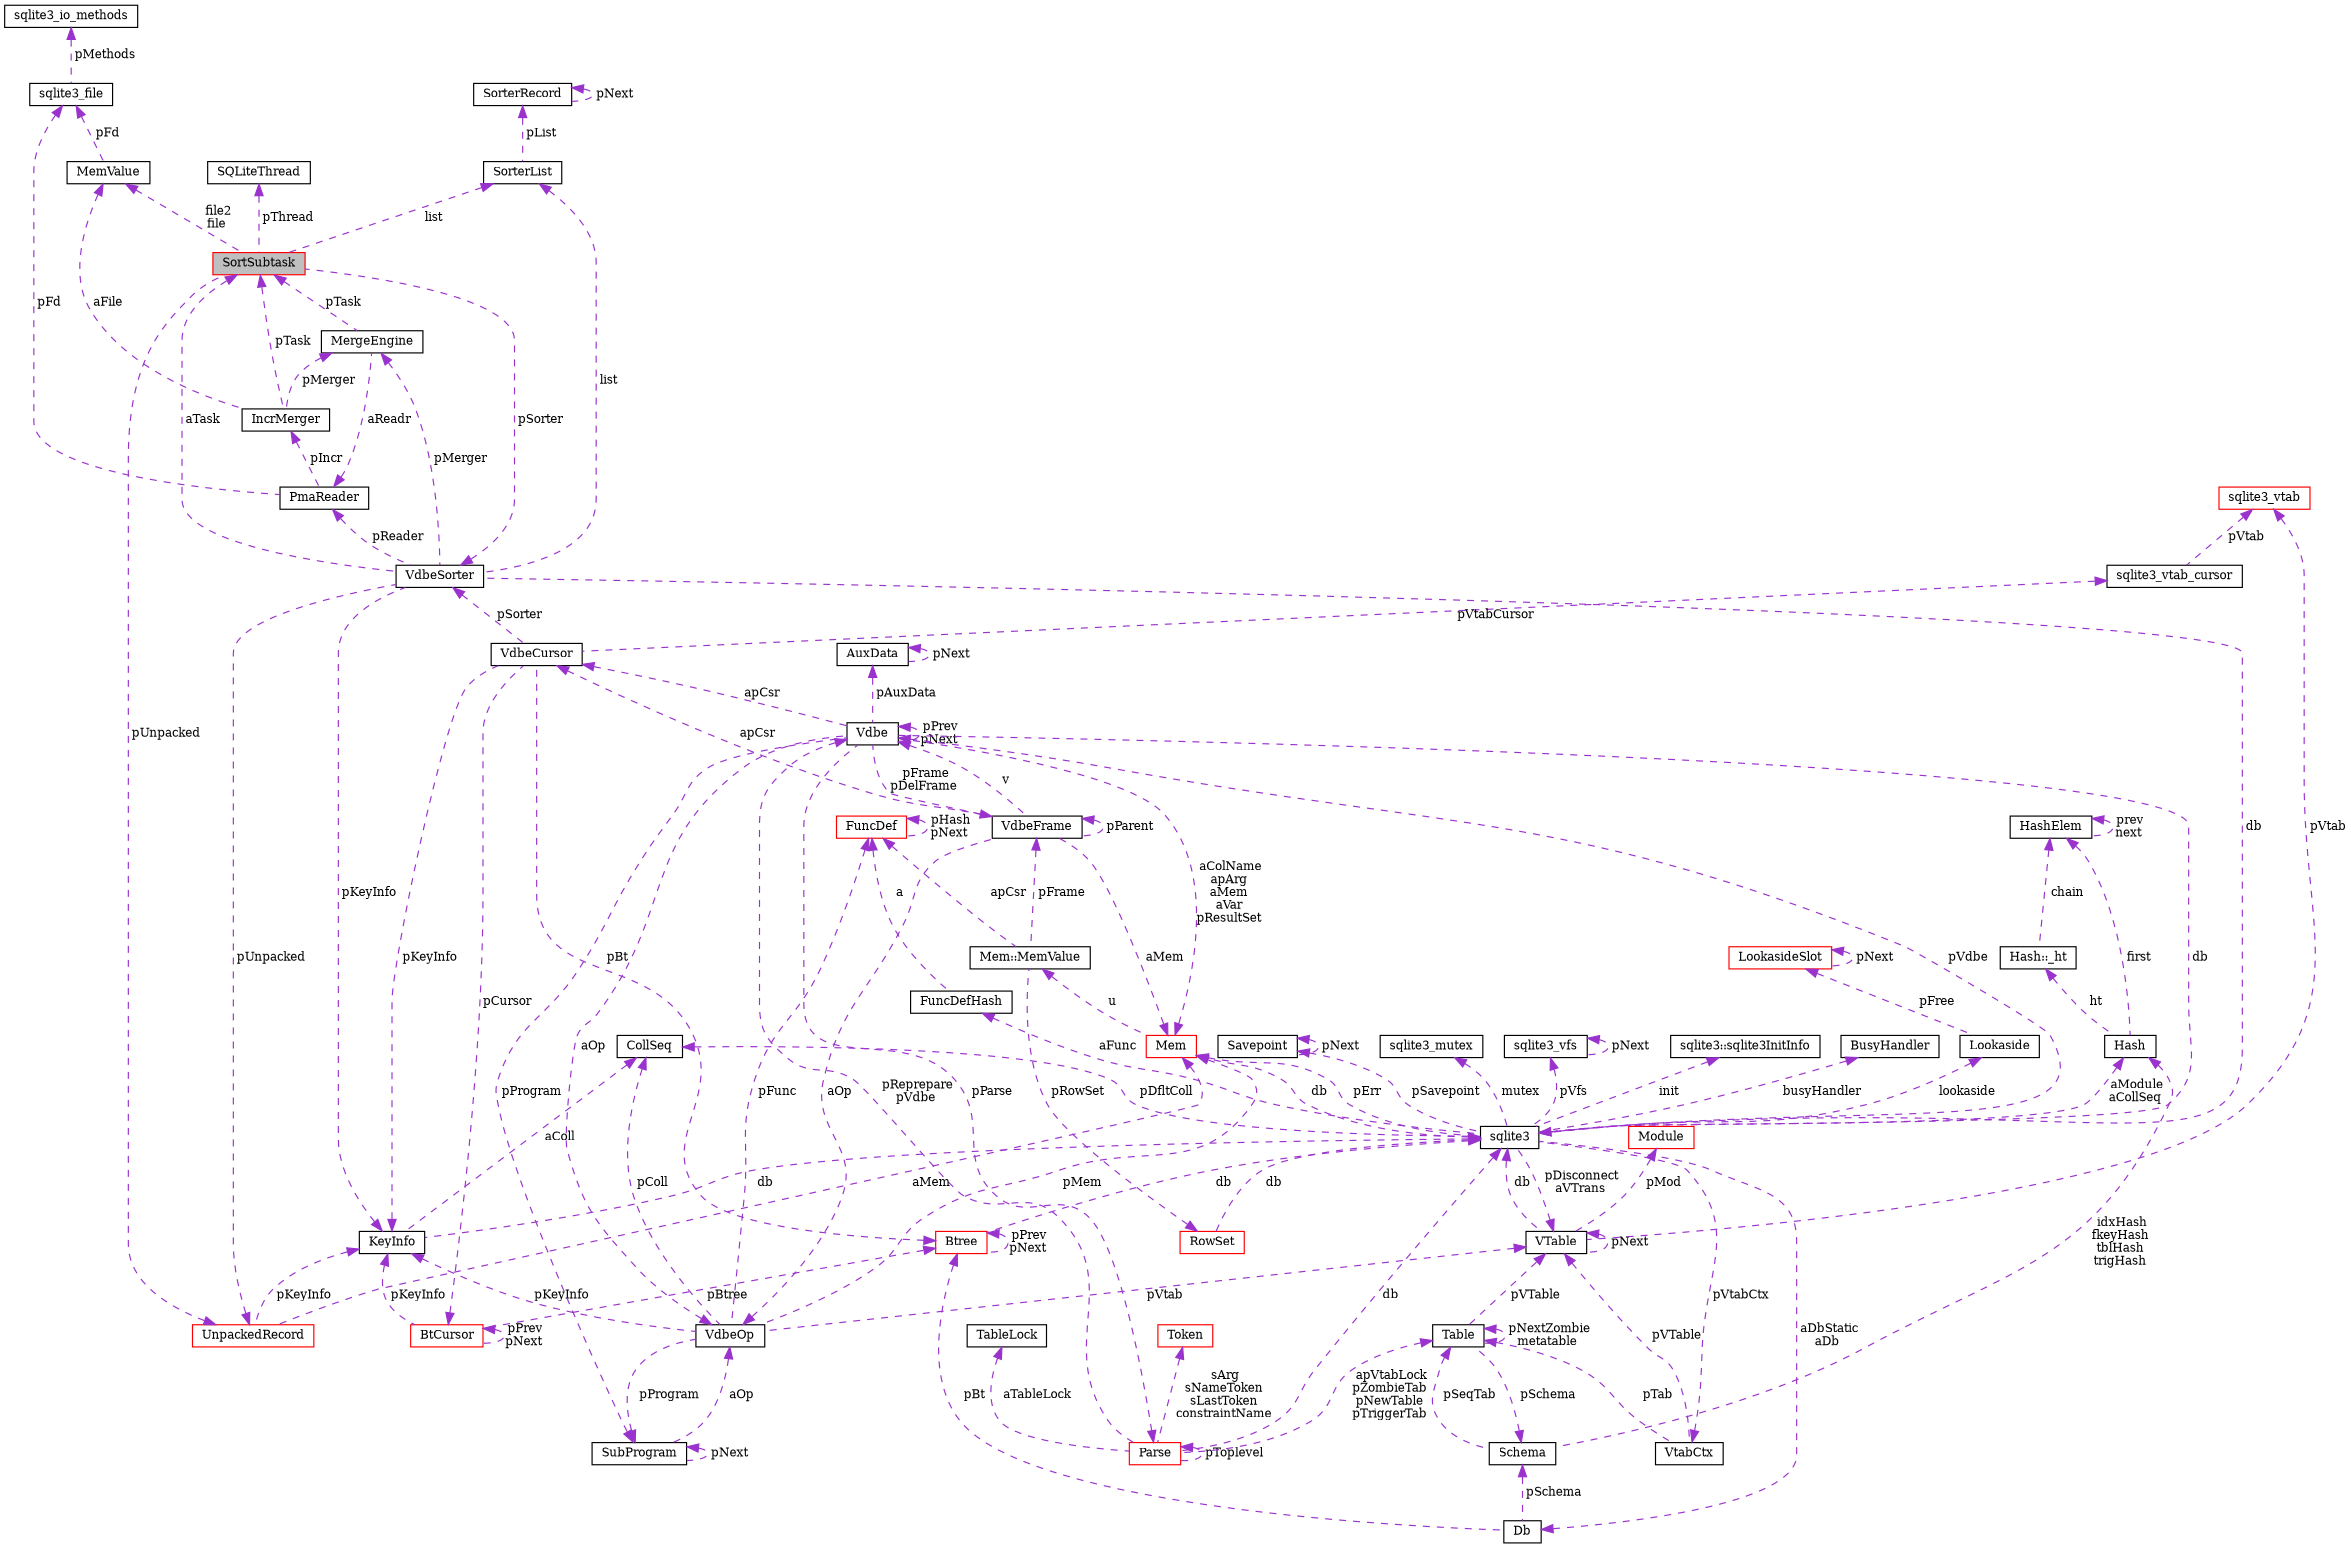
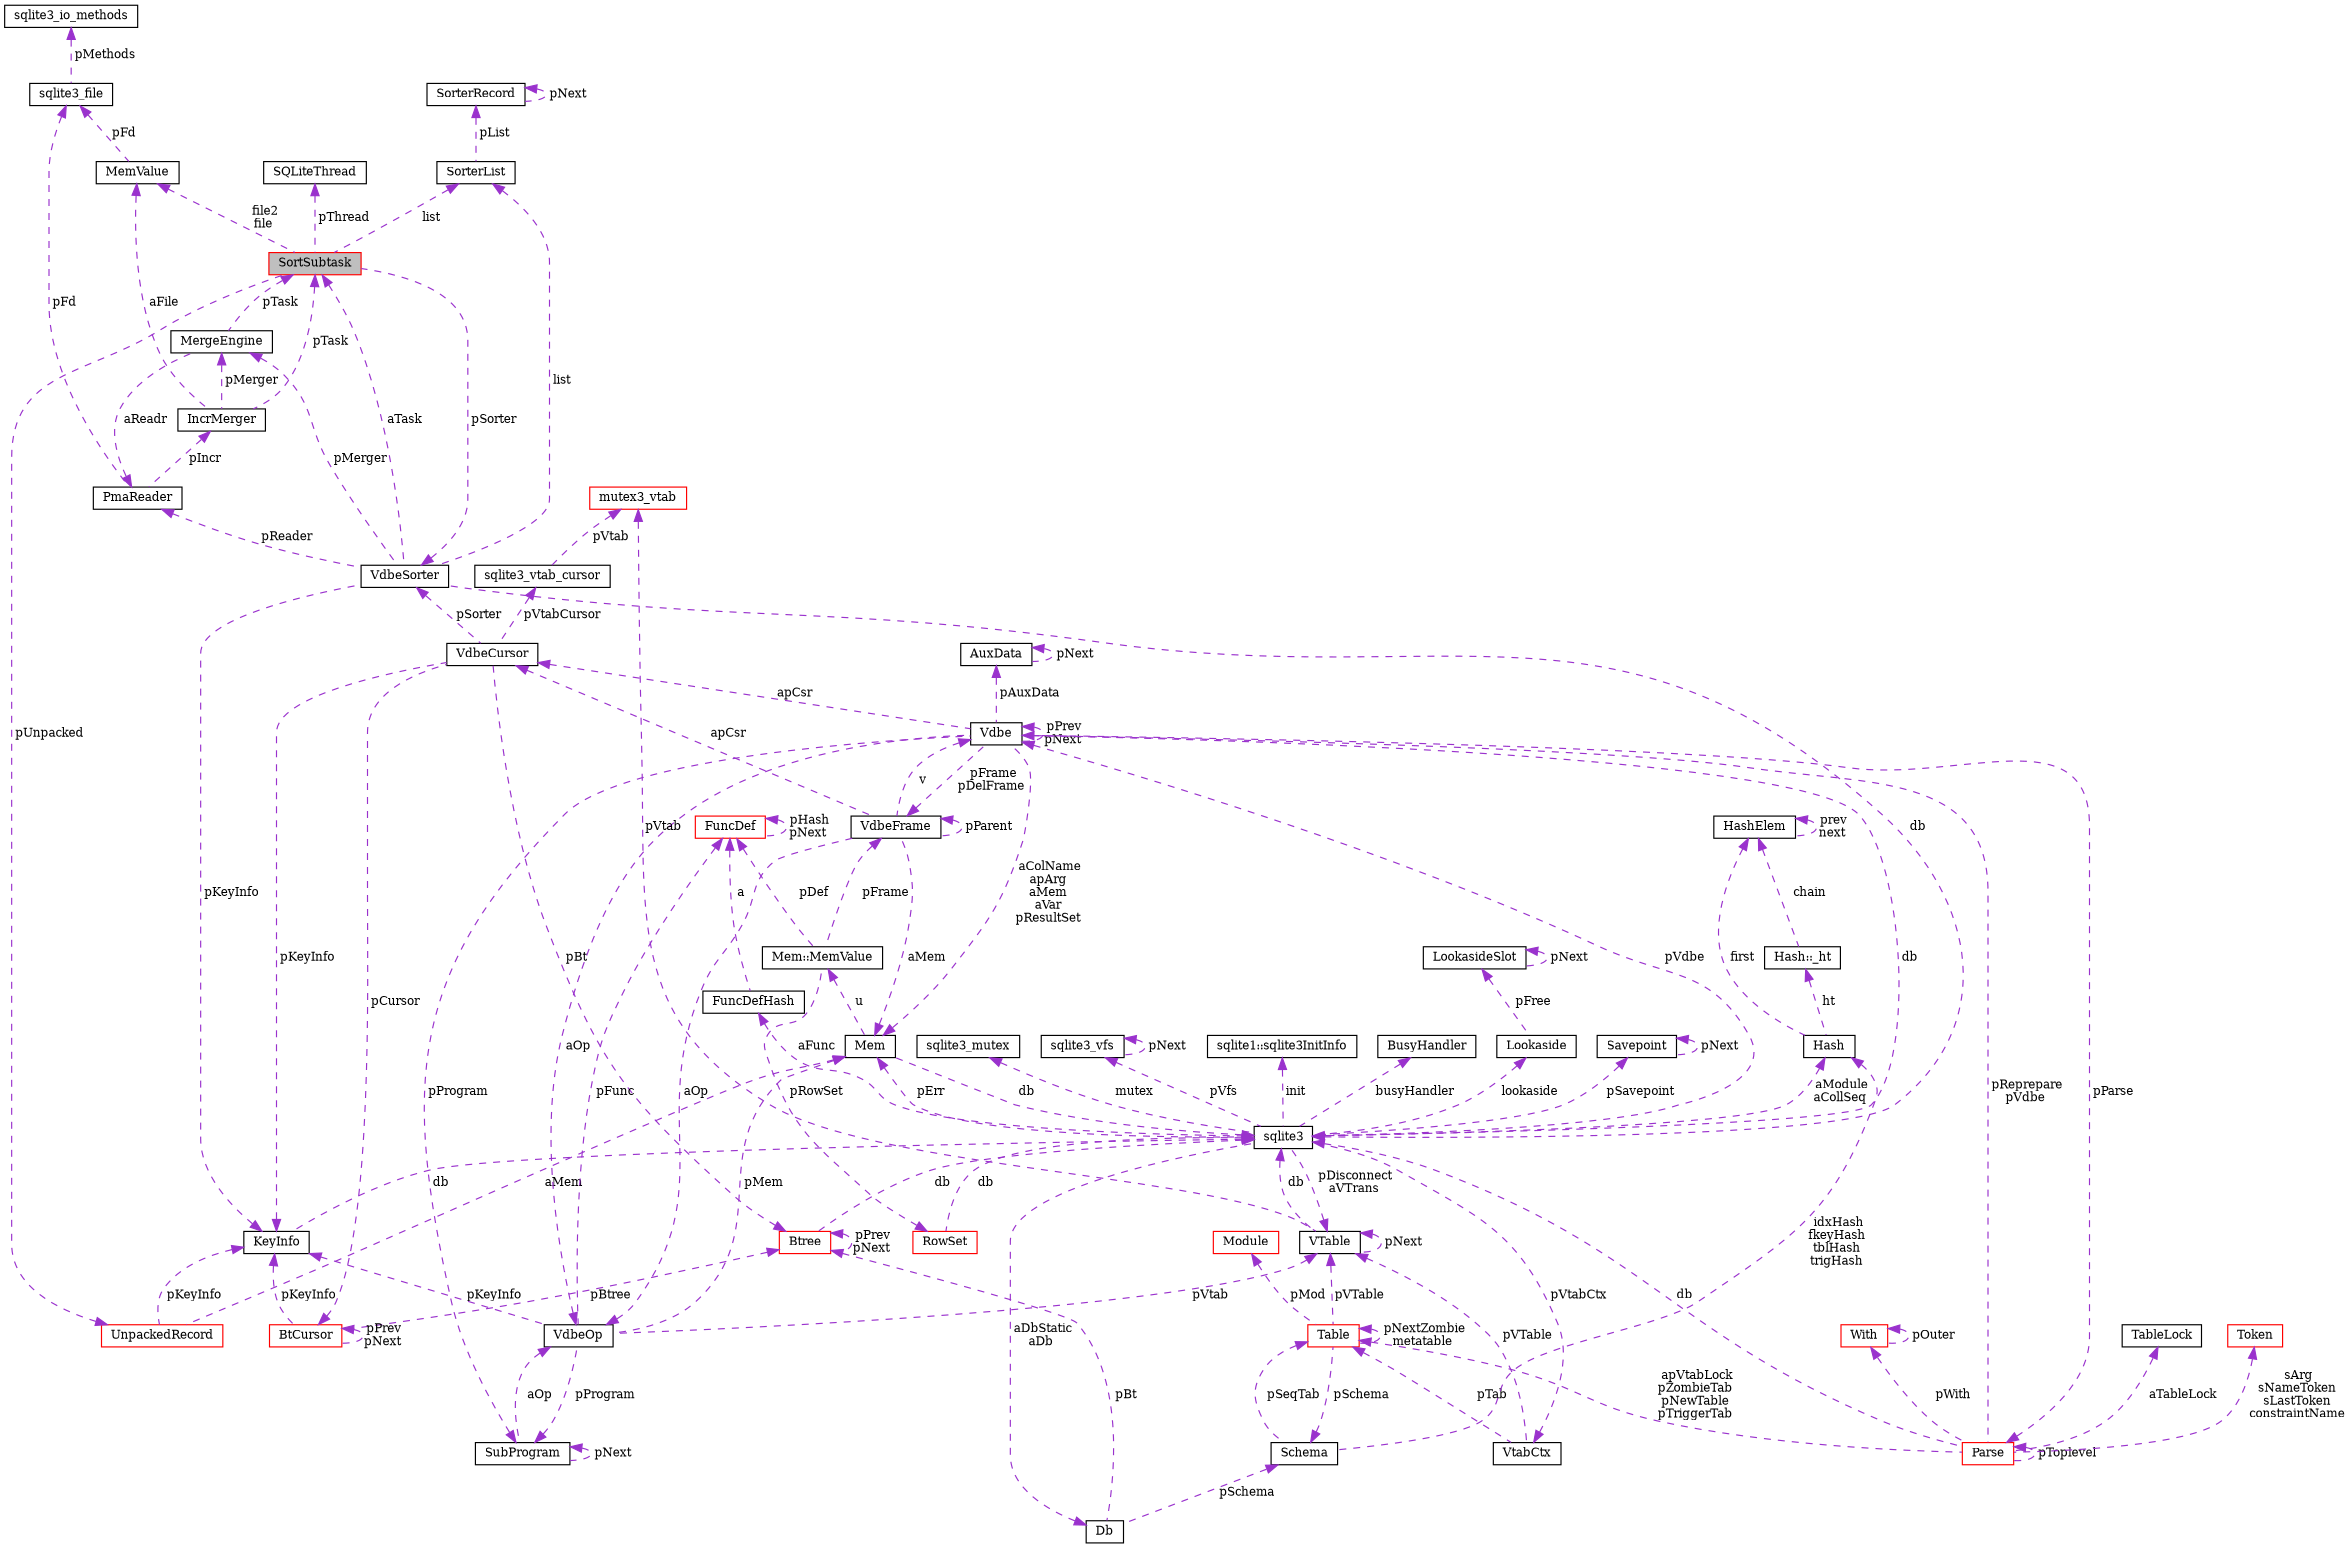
(2264, 498) -> (638, 498)
(233, 892) -> none
(1007, 893) -> (812, 893)
(1780, 958) -> (1475, 958)
(650, 1046) -> none
(1171, 1046) -> (870, 1046)
(1745, 1046) -> (1282, 1046)
(1619, 1201) -> (1283, 1298)
(1458, 1336) -> (1334, 1336)
none -> (1864, 1336)
